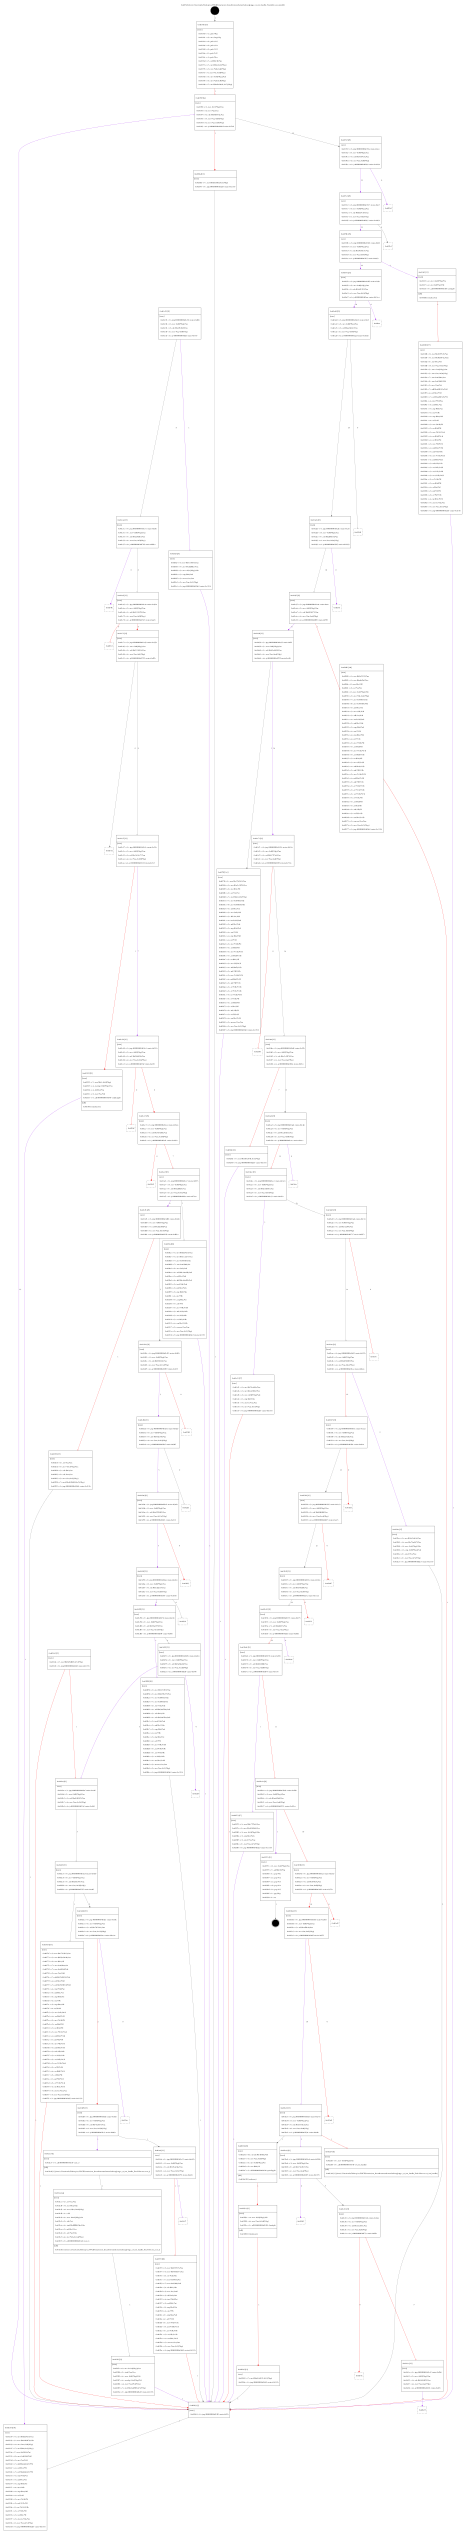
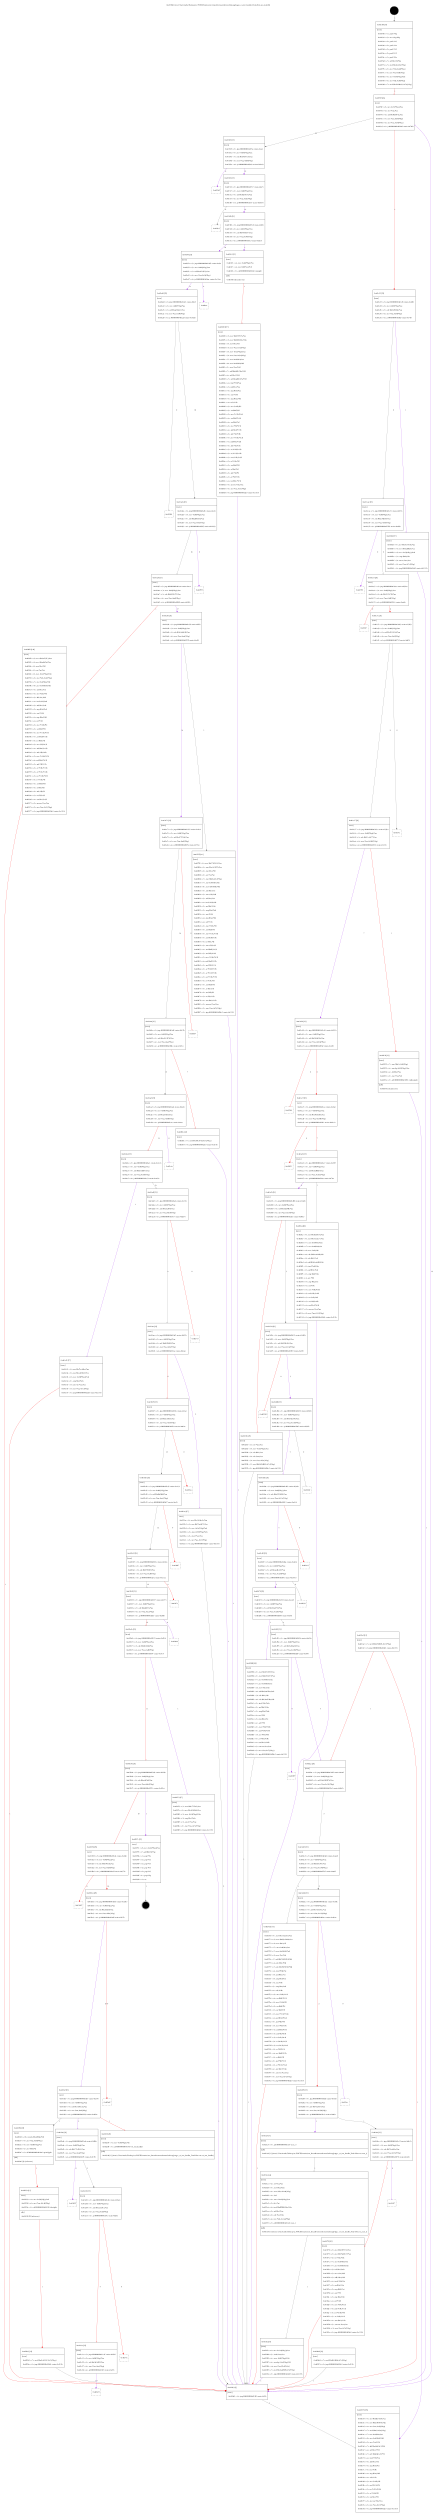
(215, 149) -> (394, 209)
